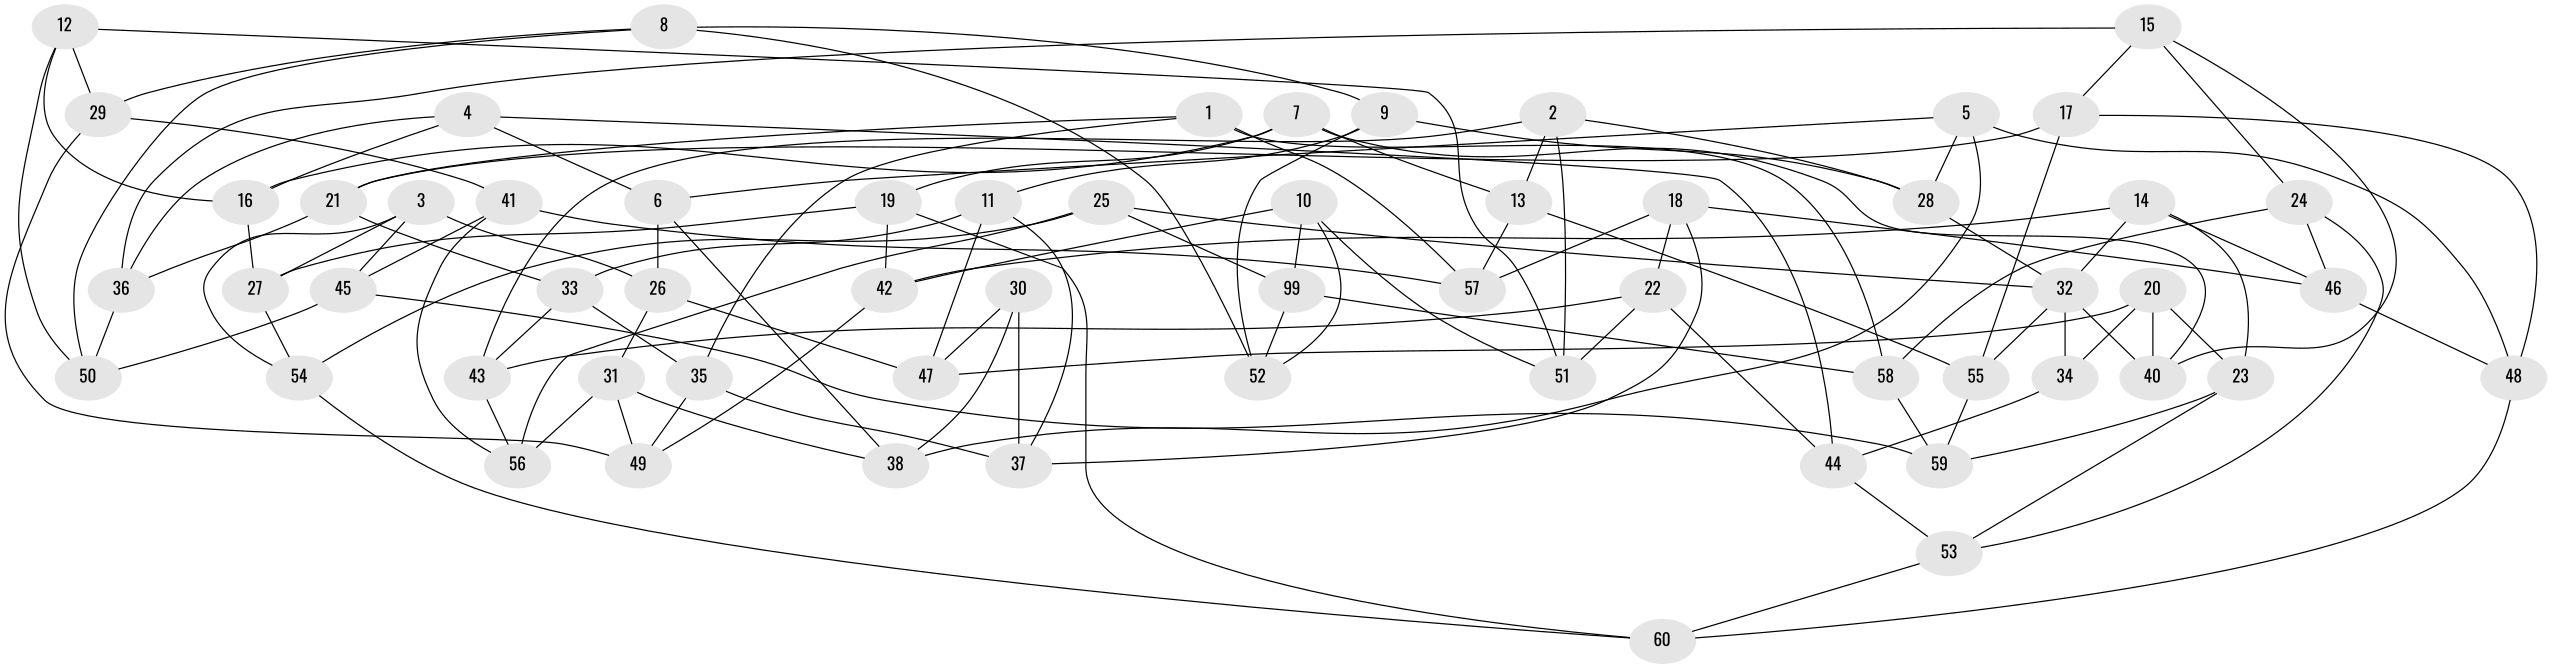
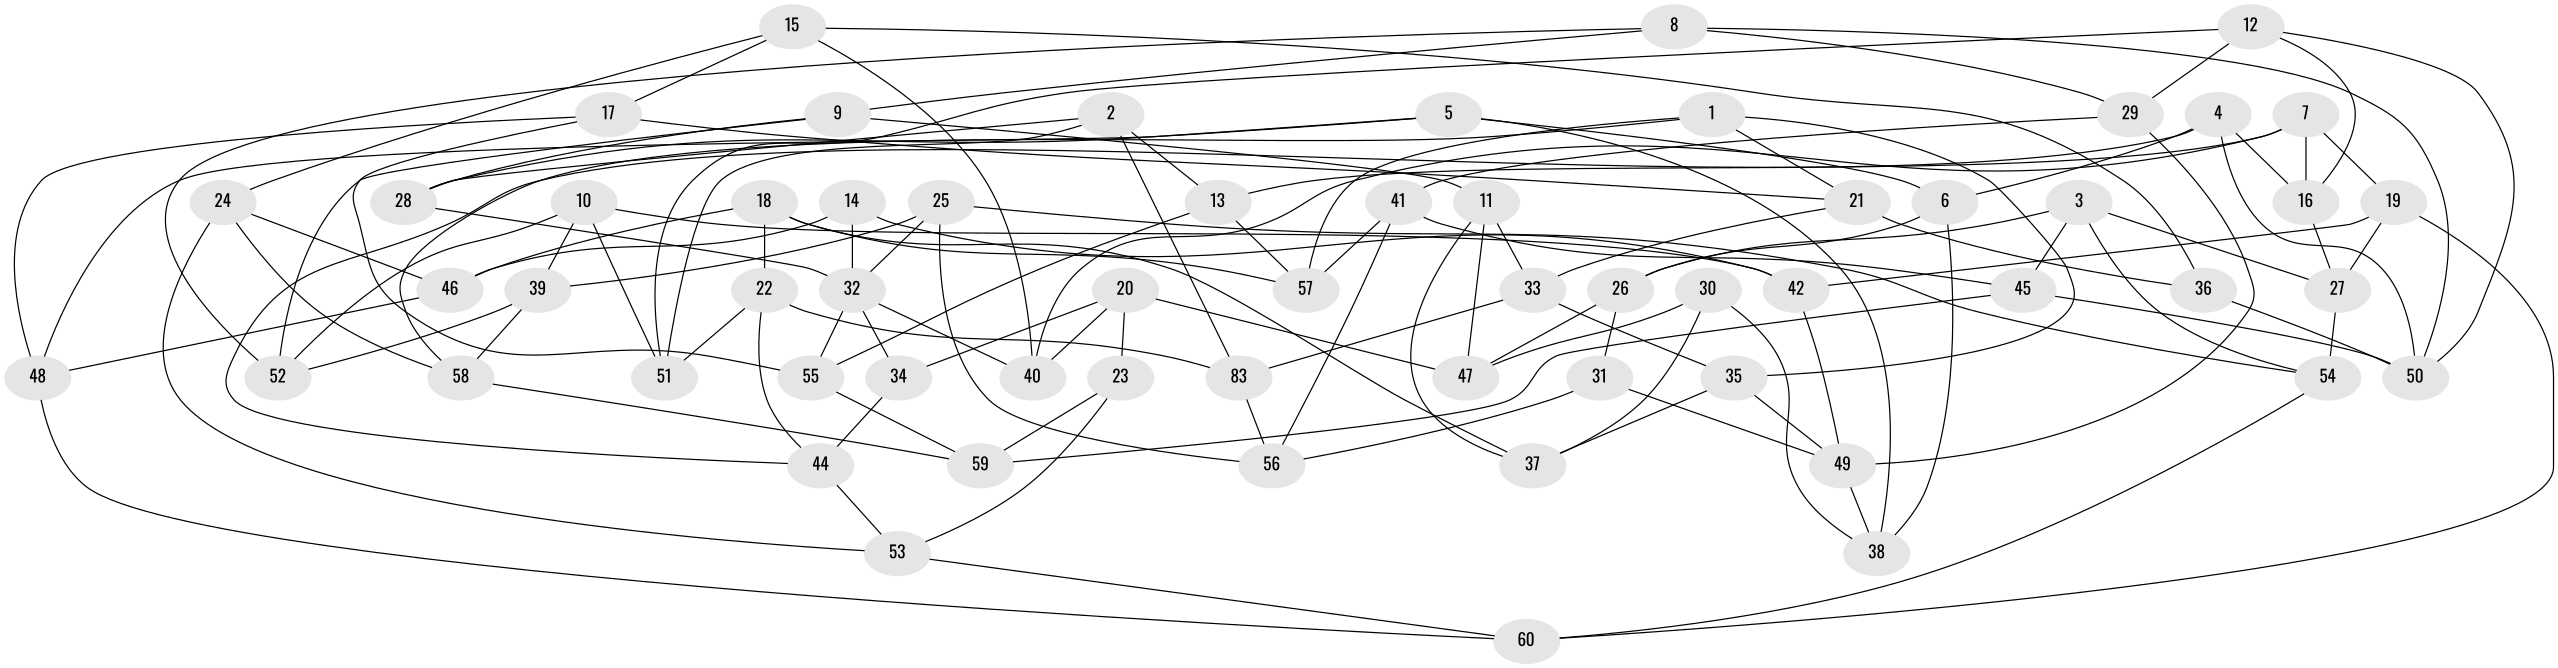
(259, 151) -> (2313, 245)
(2235, 265) -> none
(1292, 290) -> (538, 290)
(477, 378) -> (1239, 378)
(750, 430) -> (1860, 510)
